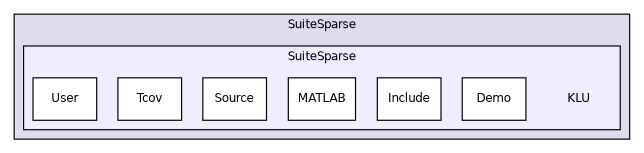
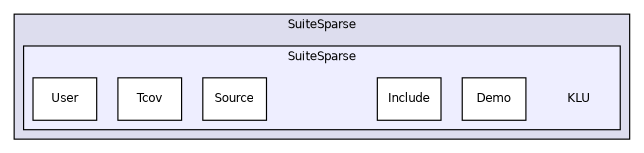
(322, 99) -> none
